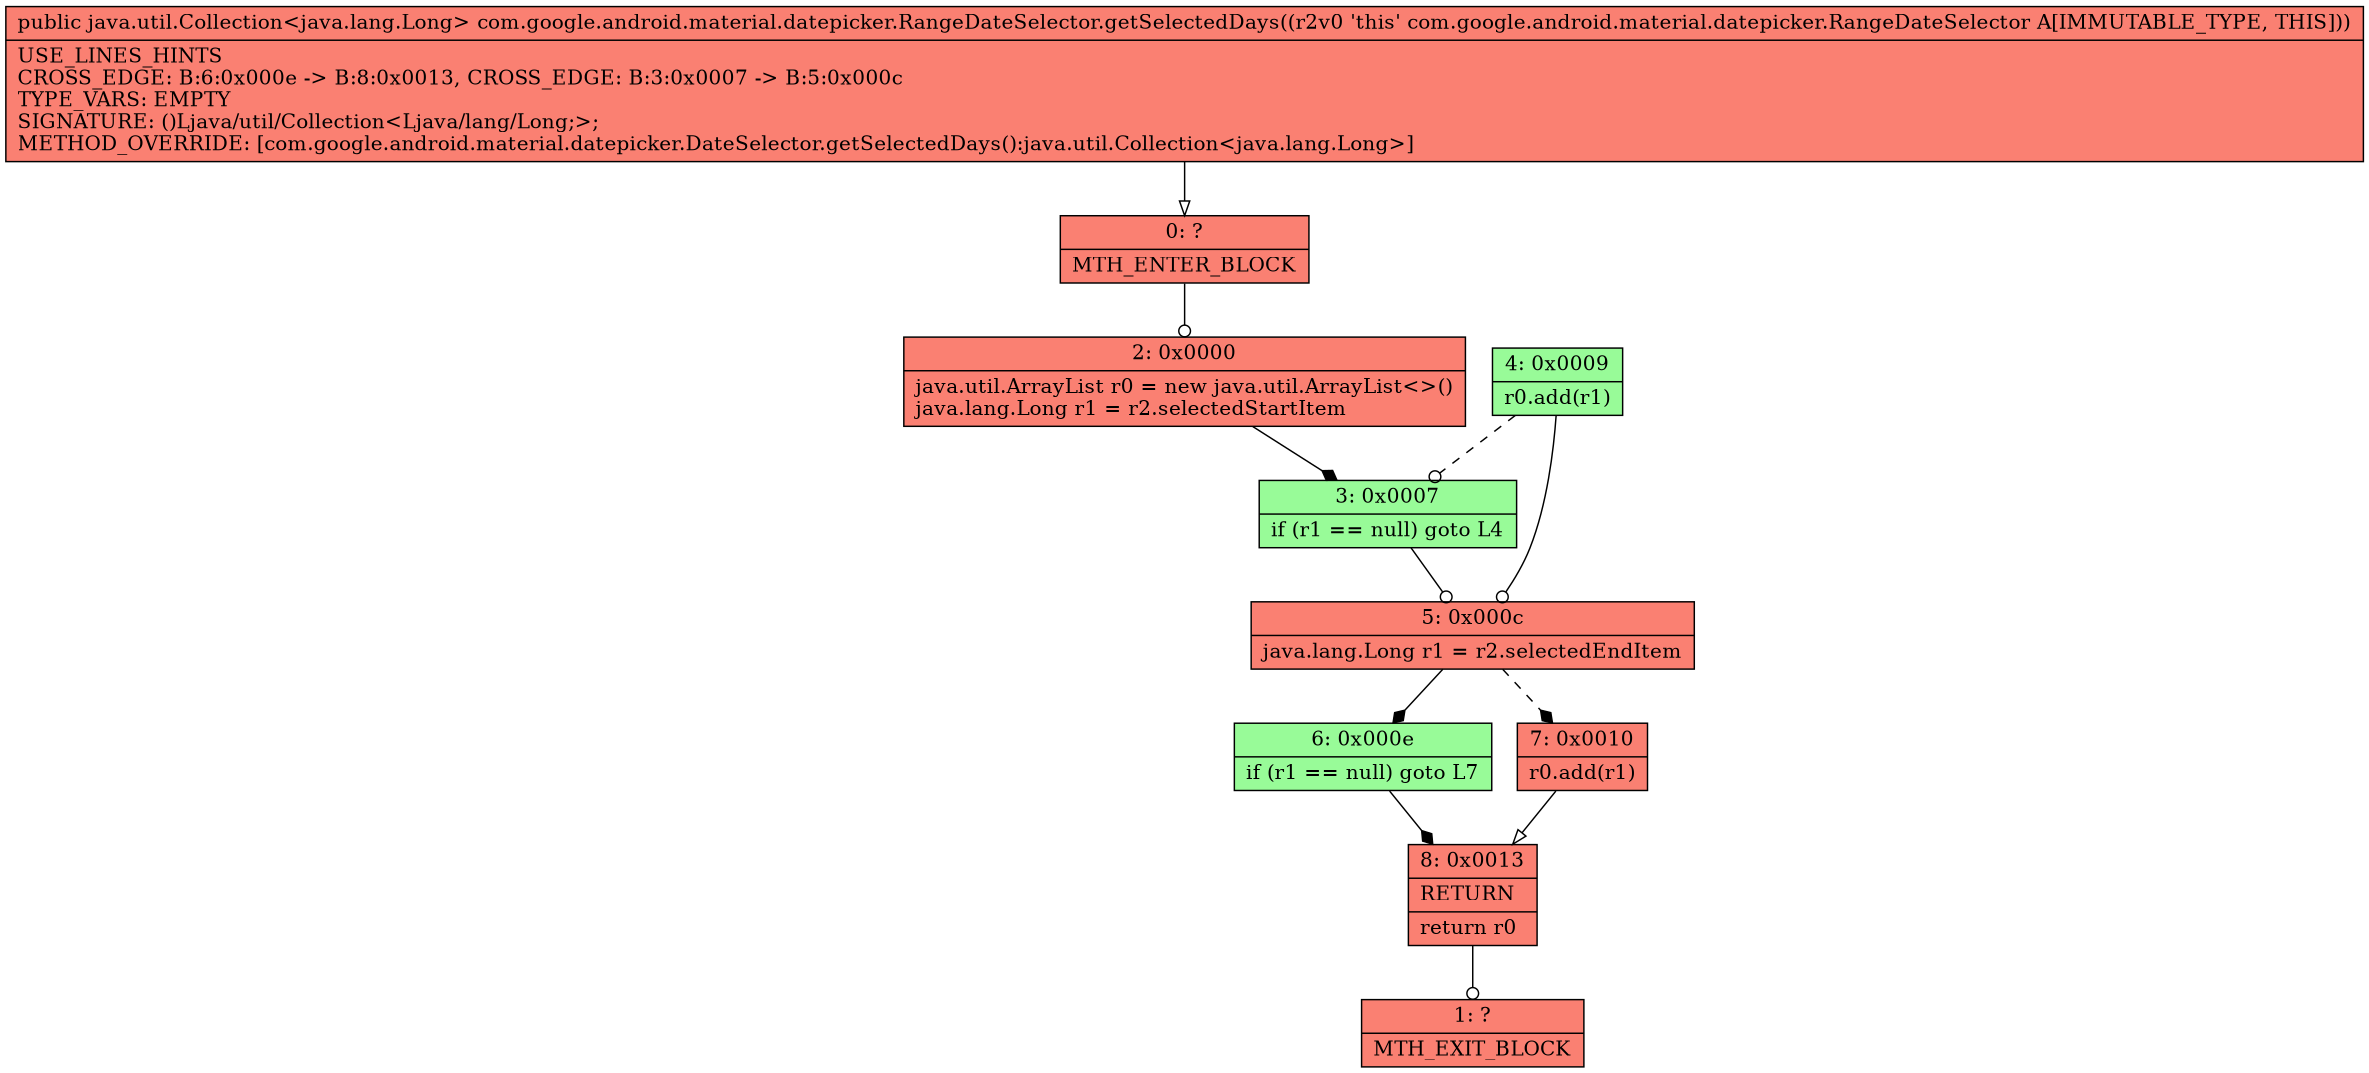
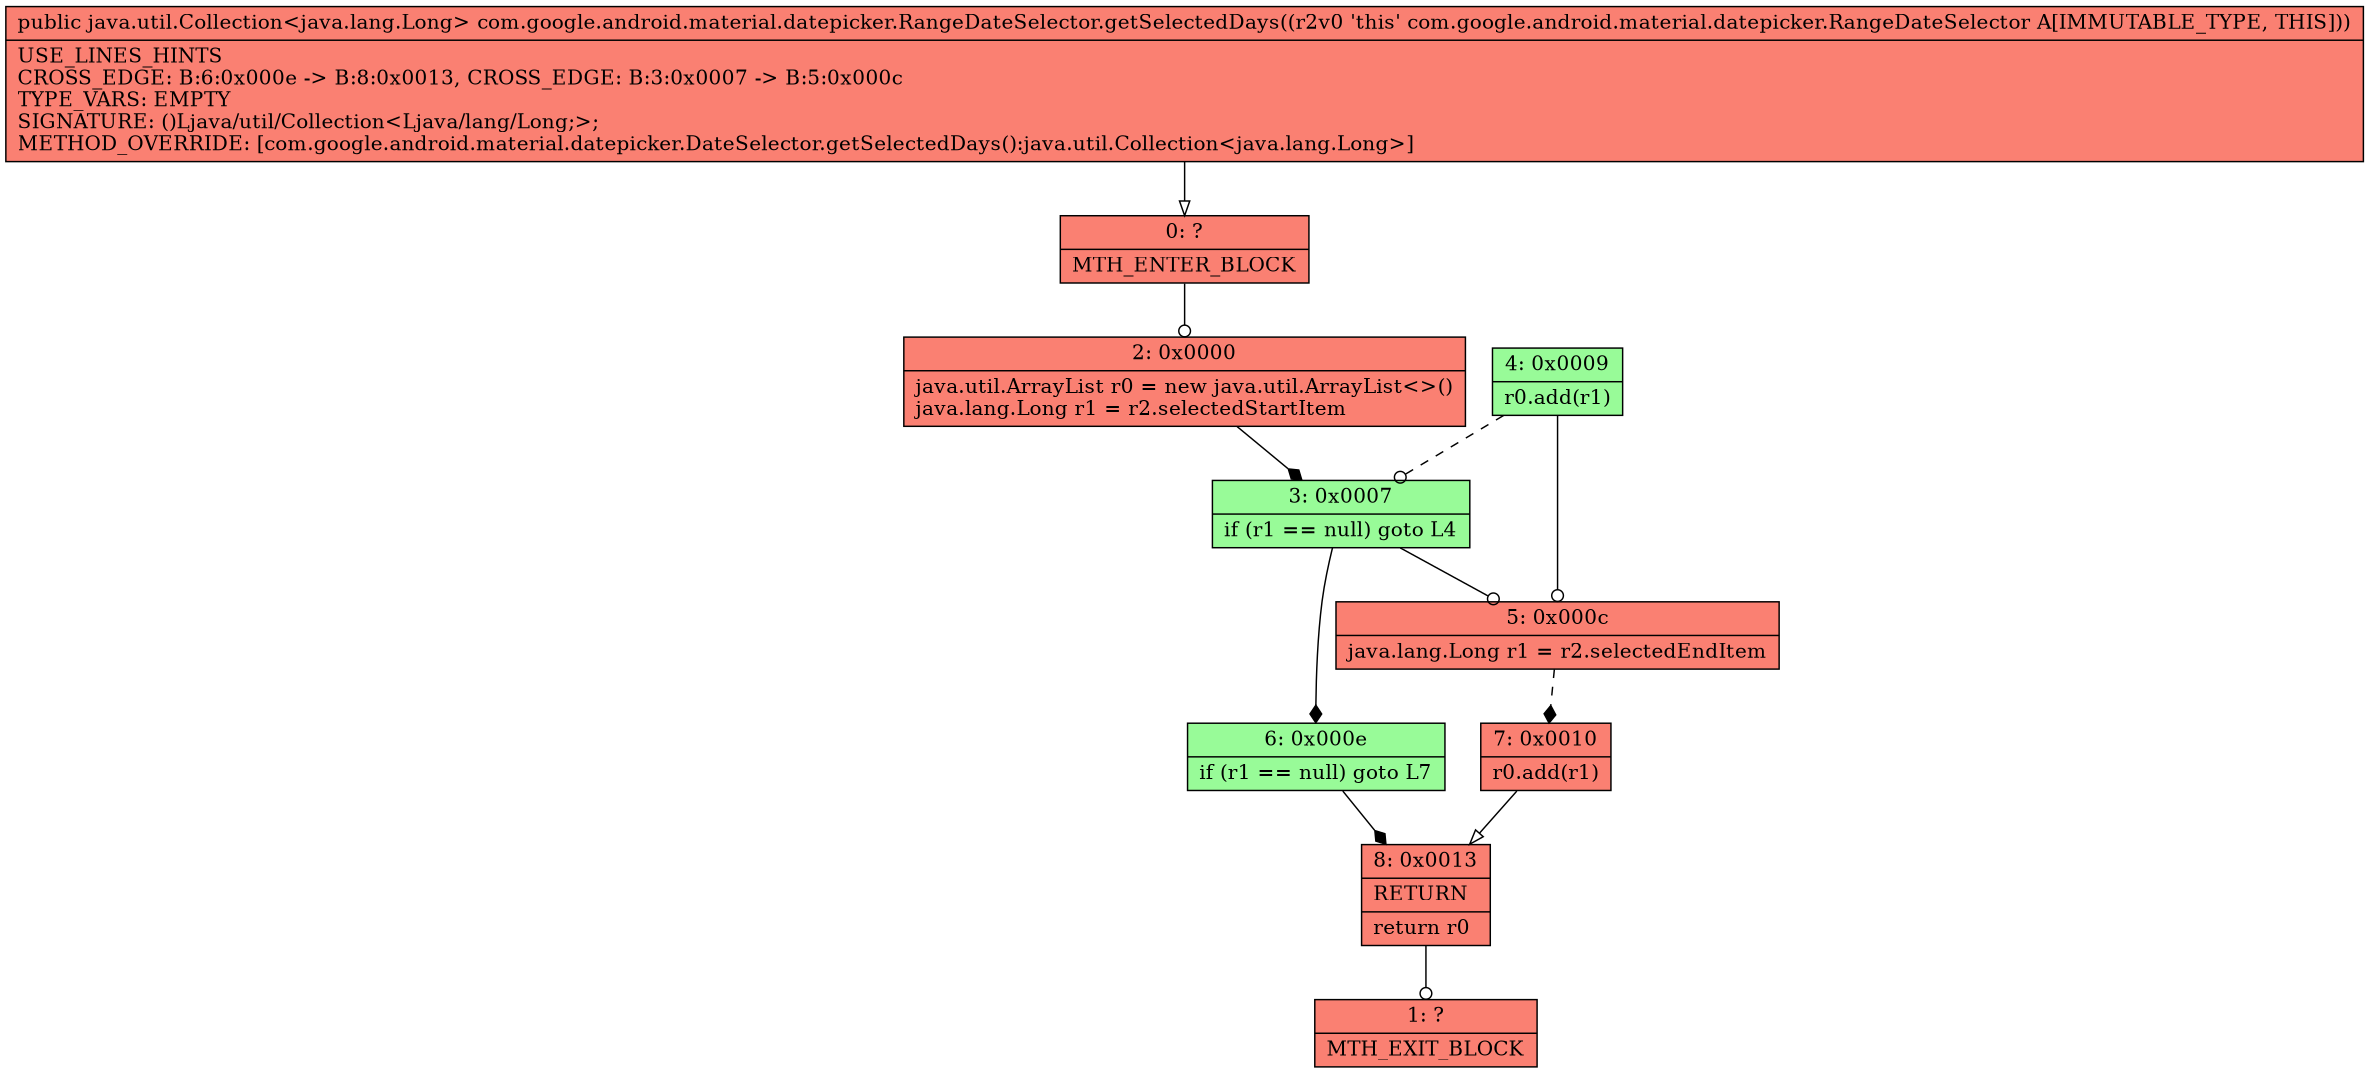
(1424, 690) -> (1319, 626)
